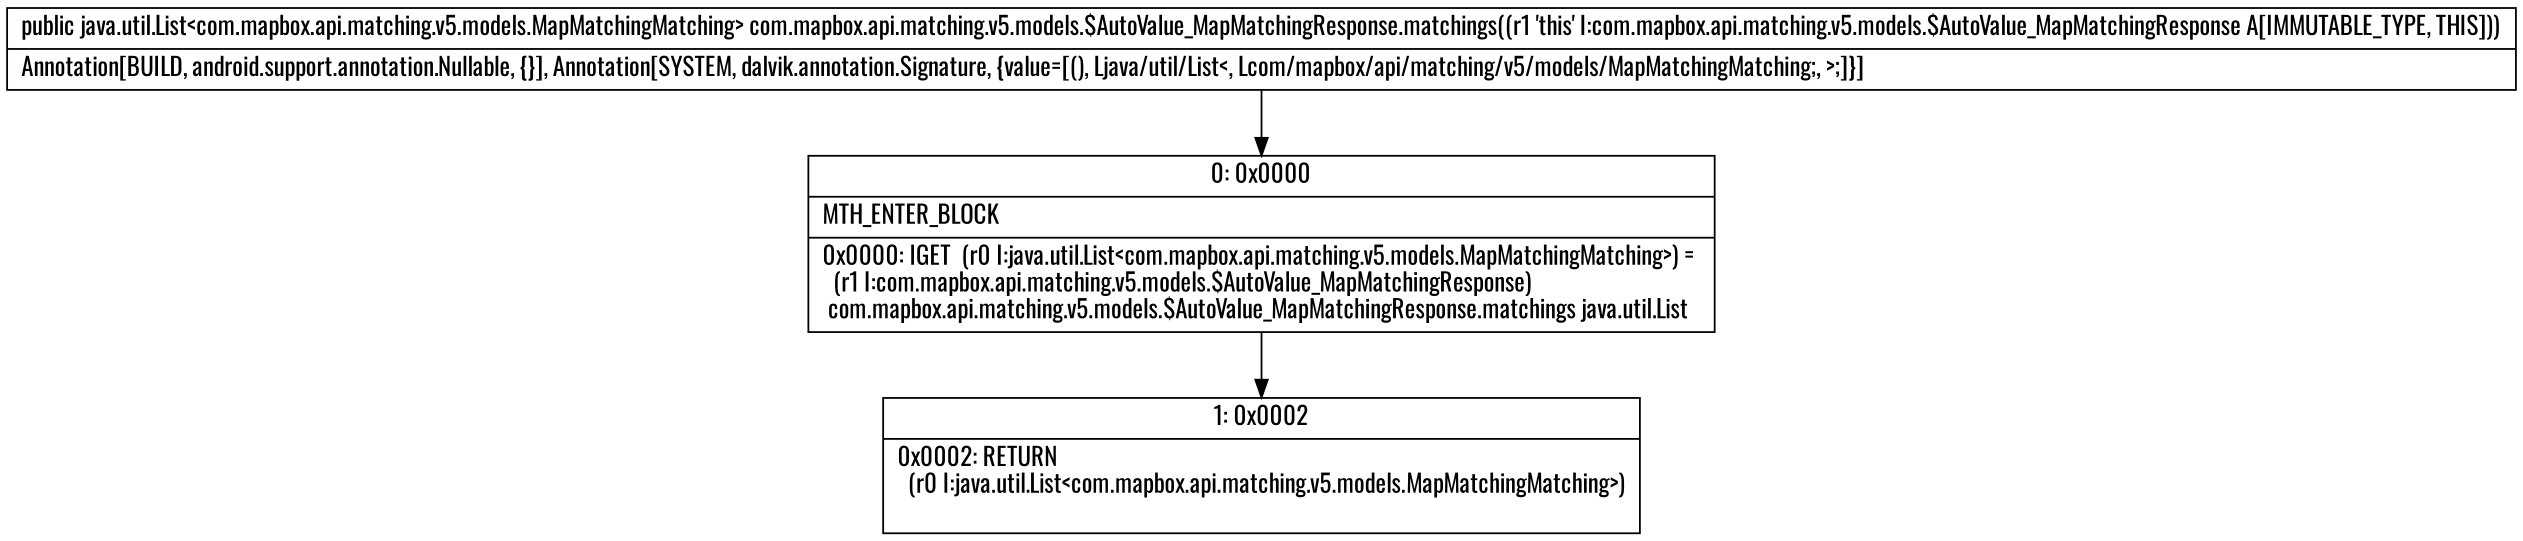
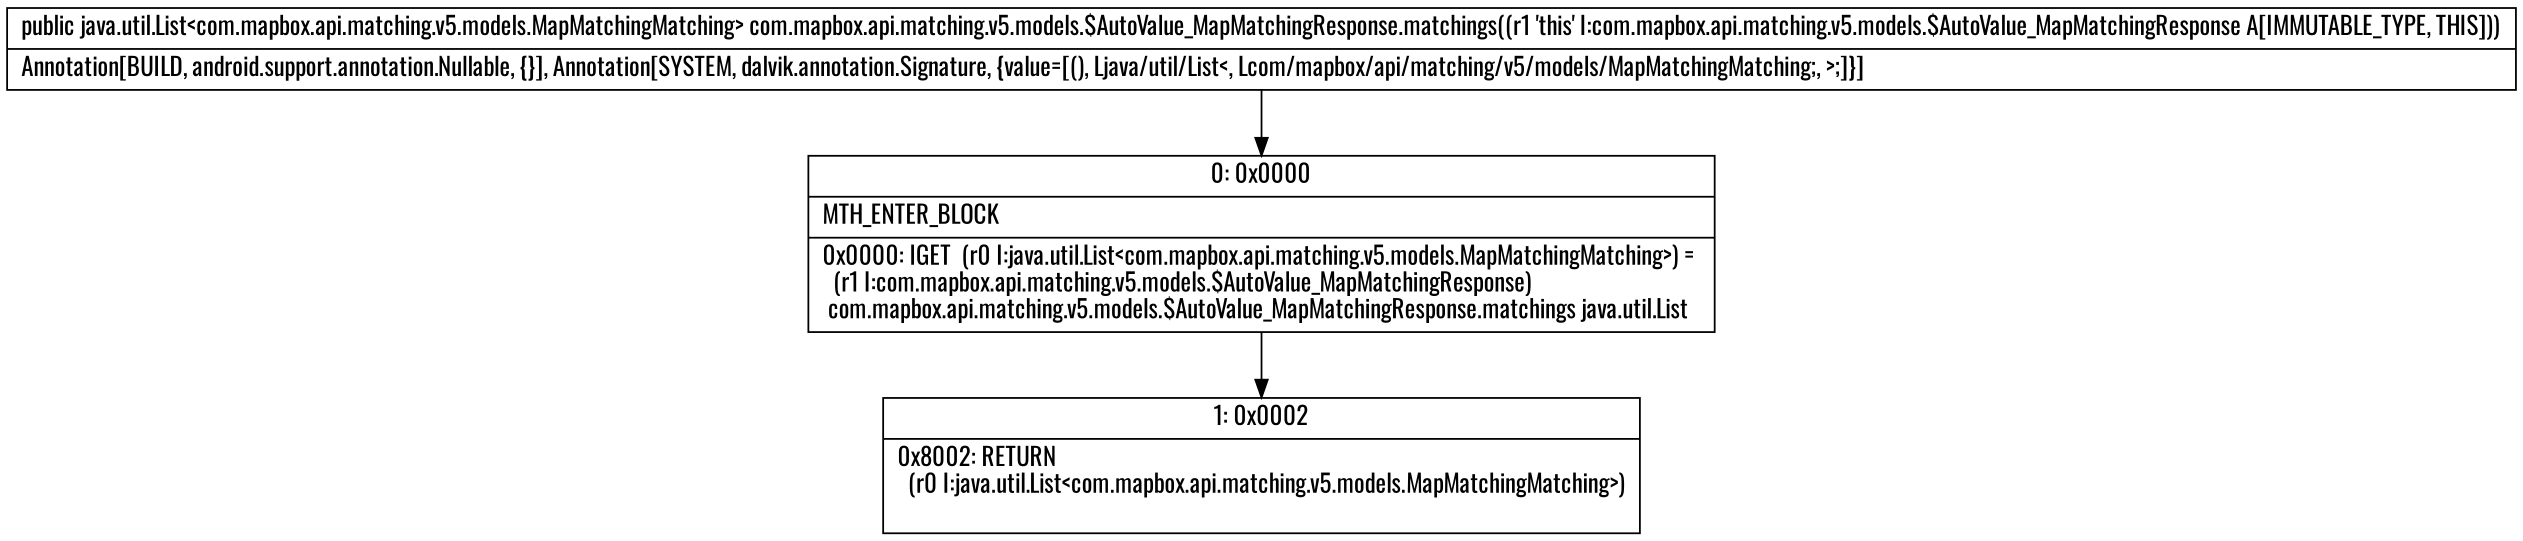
(984, 458) -> (983, 458)
